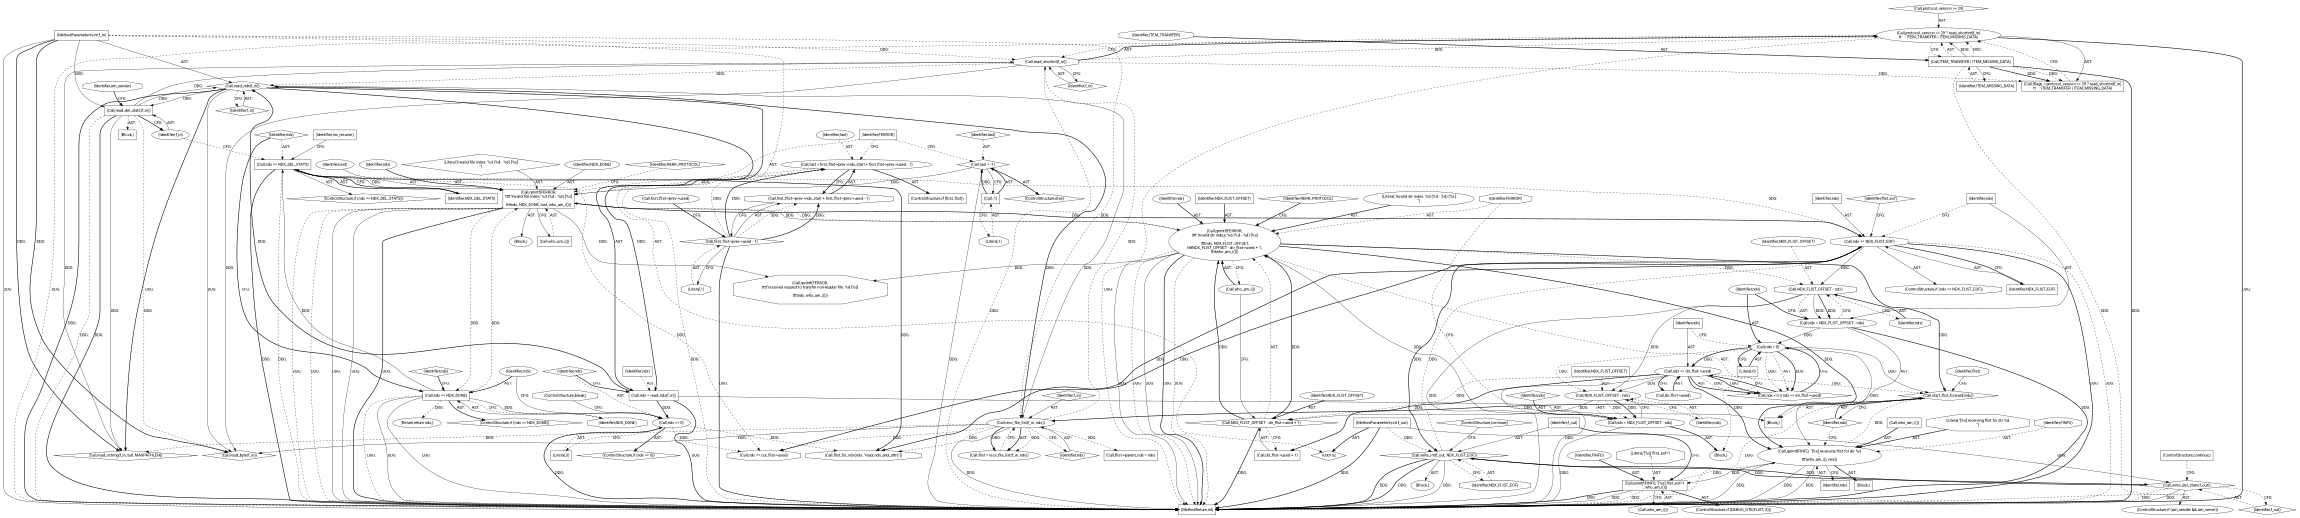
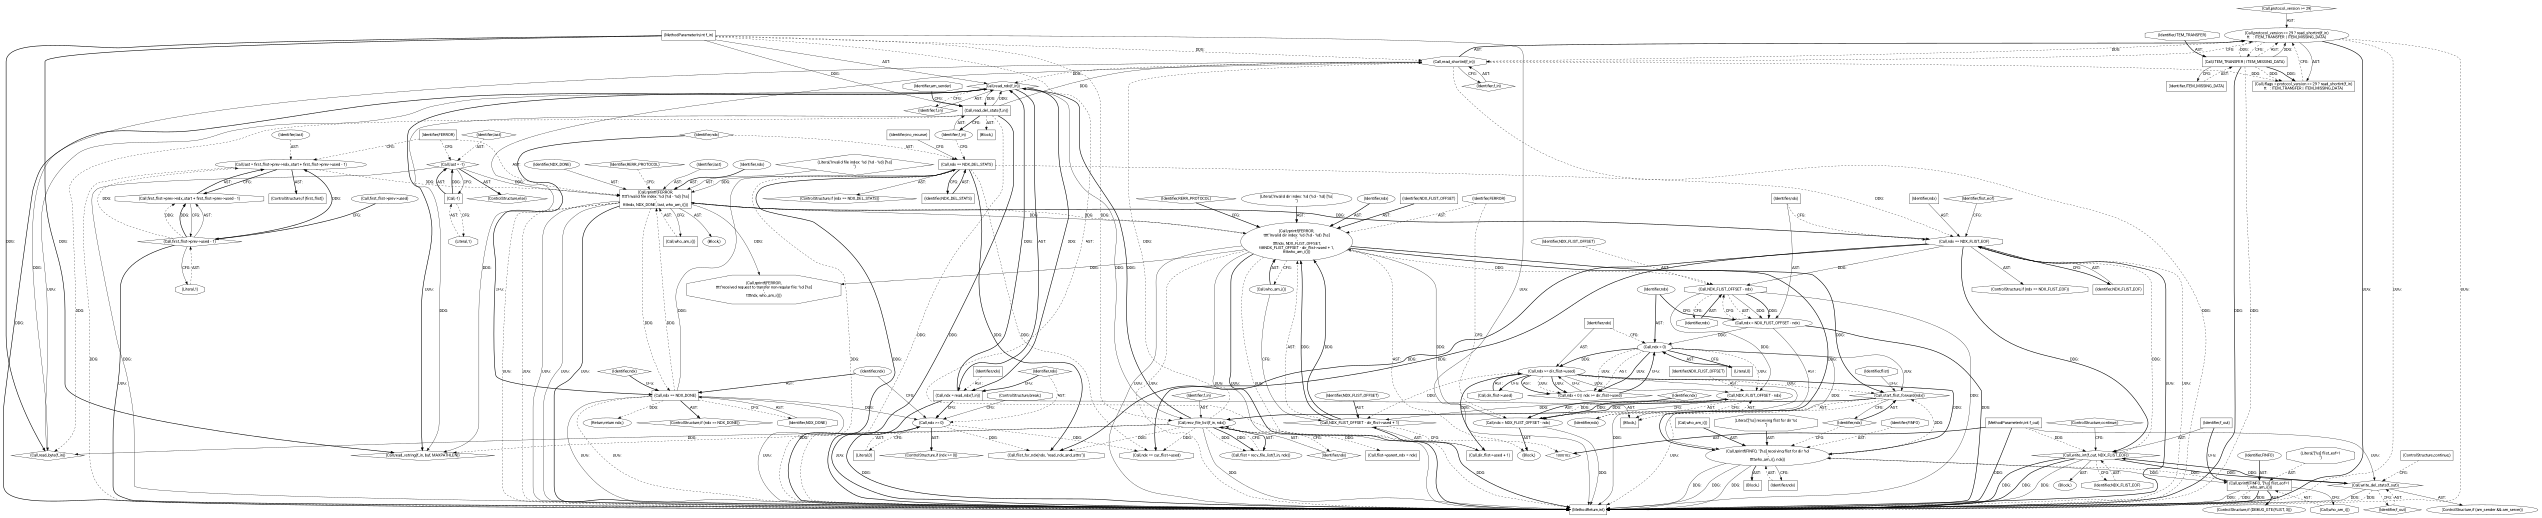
(208, 268) -> (376, 120)
(1745, 383) -> (1571, 385)
(668, 408) -> (952, 408)
